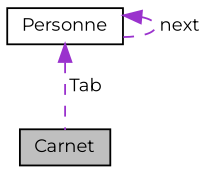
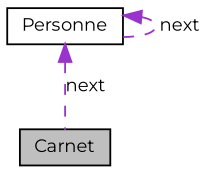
(84, 87) -> (84, 87)
